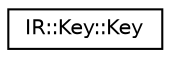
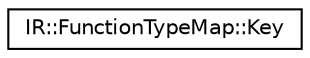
(85, 29) -> (155, 29)
